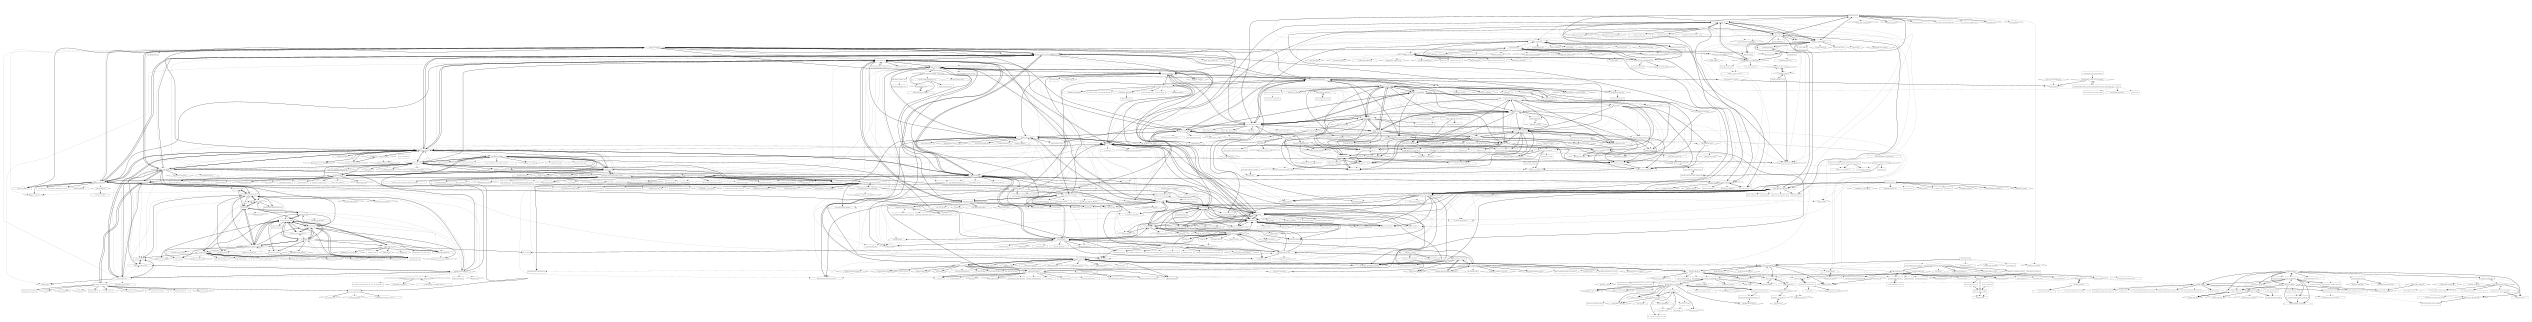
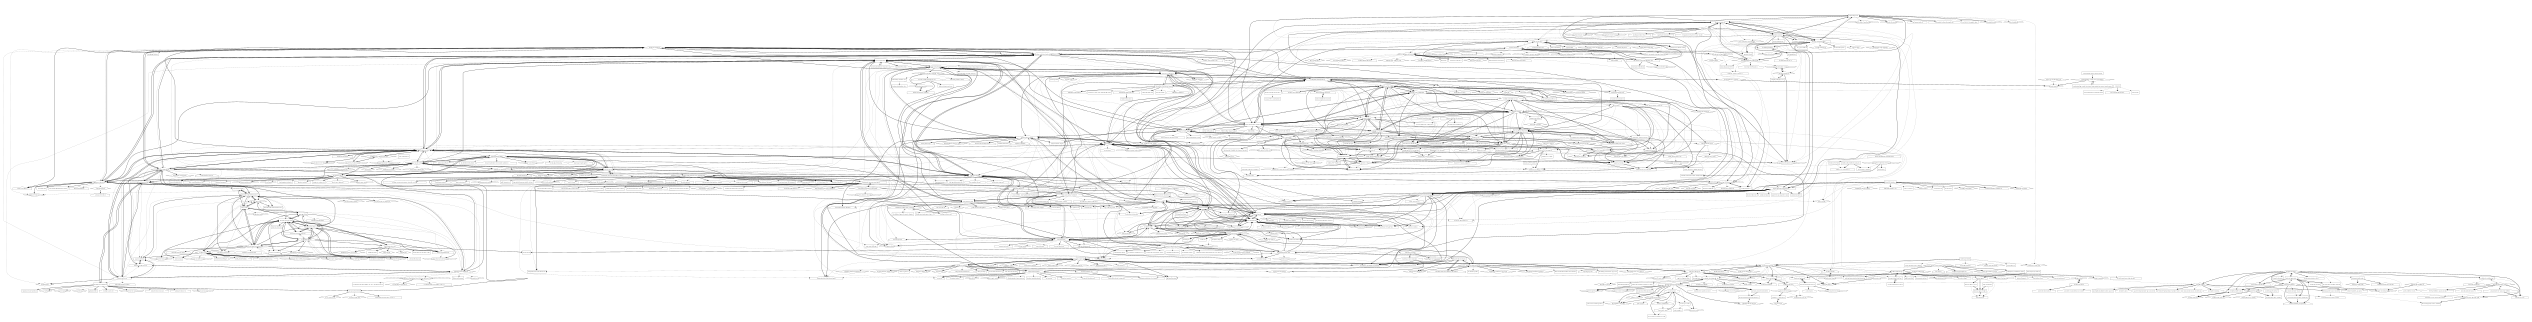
(1411, 161) -> none
(761, 188) -> none
(2247, 282) -> none
(2447, 284) -> none
